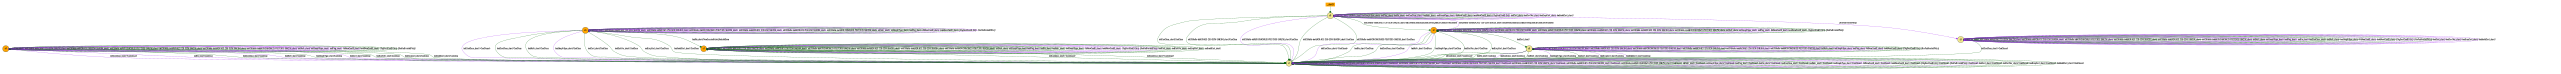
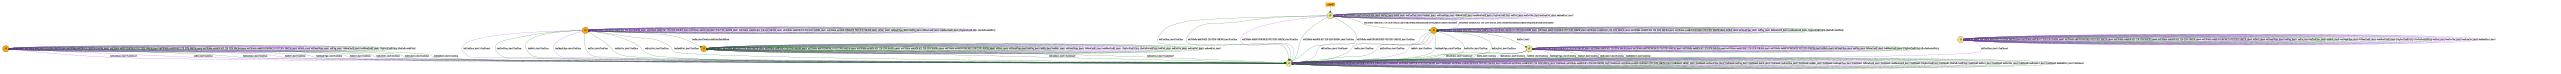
(1645, 19) -> none
(1649, 60) -> (1649, 60)
